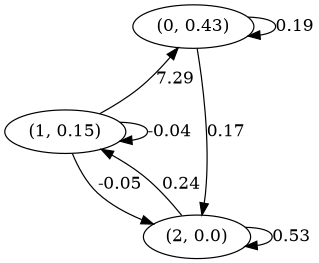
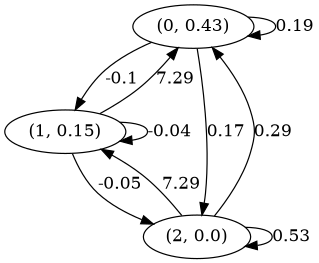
none -> (112, 65)
none -> (254, 137)
(181, 184) -> (181, 184)
